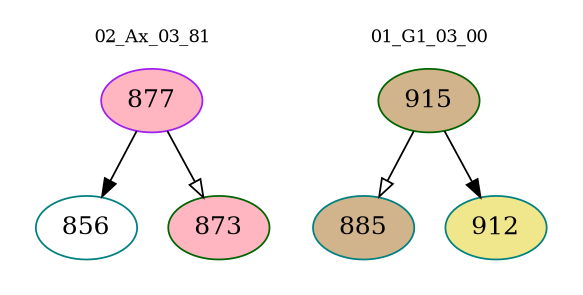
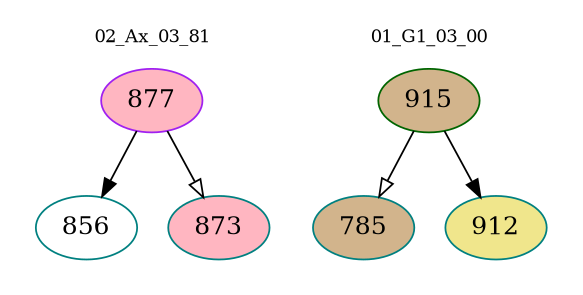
(219, 228) -> (219, 228)
(364, 228) -> (364, 228)
